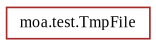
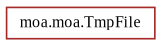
(78, 23) -> (81, 23)
